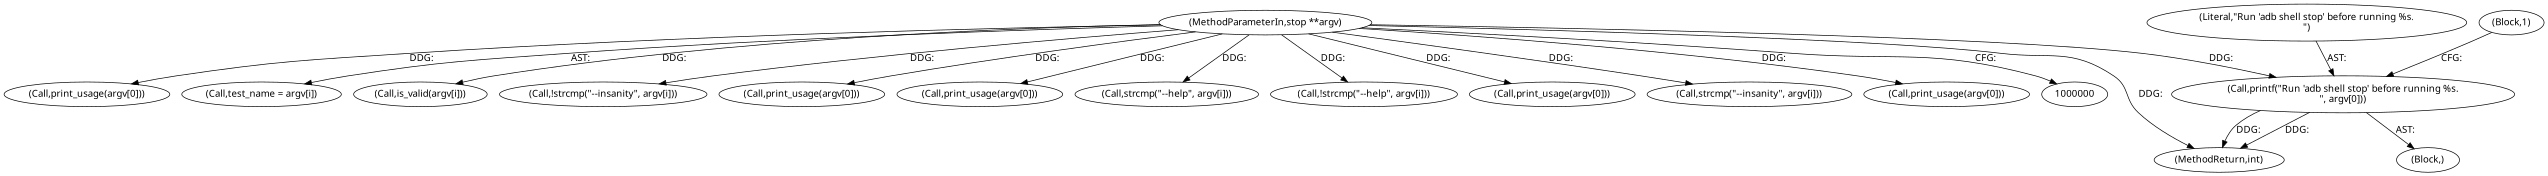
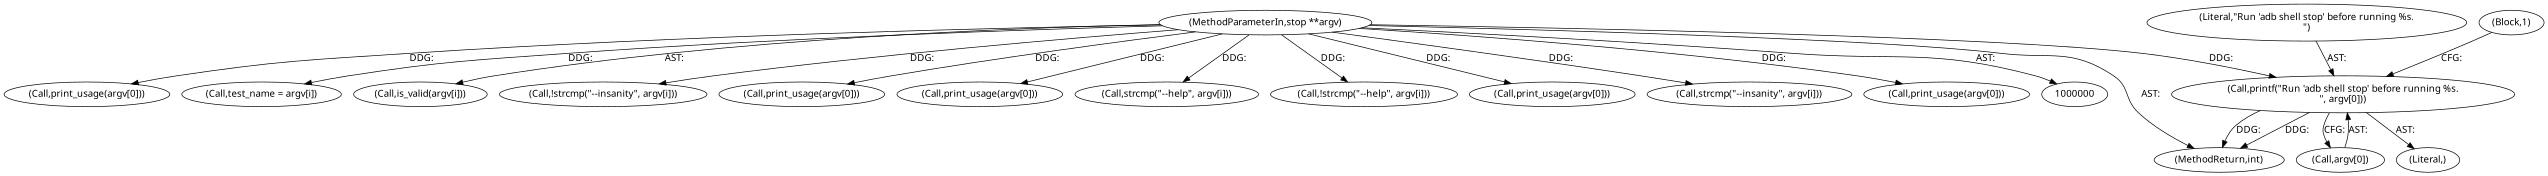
(582, 58) -> (582, 58)
(676, 58) -> (676, 58)
(1987, 58) -> (1987, 58)
(2152, 94) -> (2152, 94)
none -> (2340, 160)
(2428, 160) -> (2428, 160)
